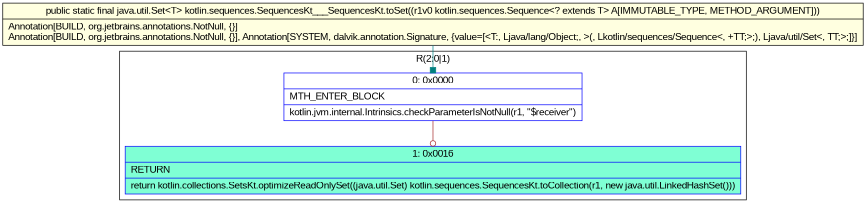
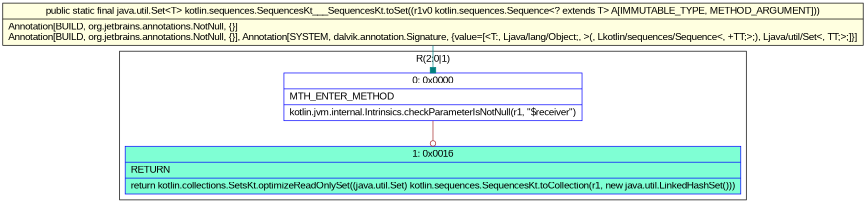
(337, 96) -> (342, 96)
